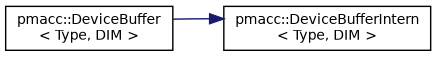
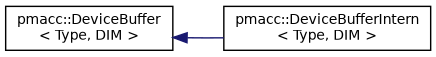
(191, 19) -> (206, 38)
